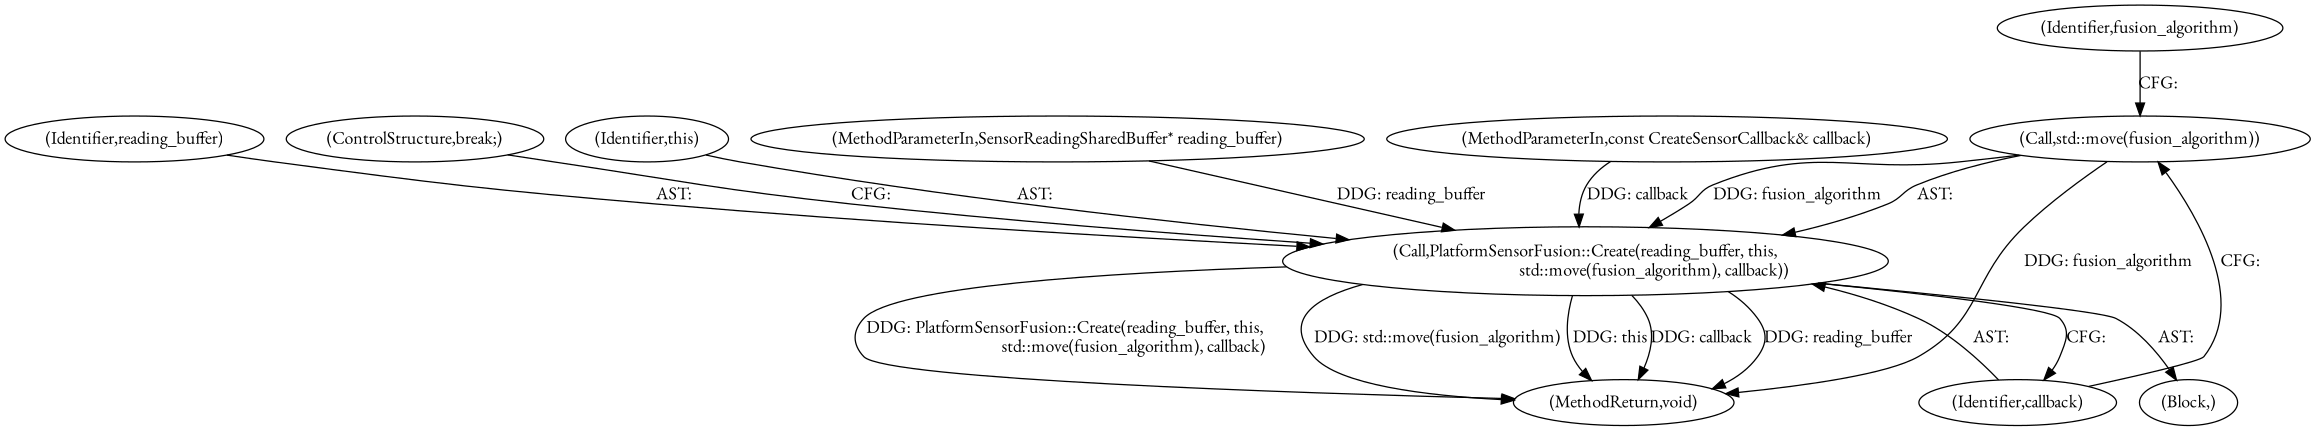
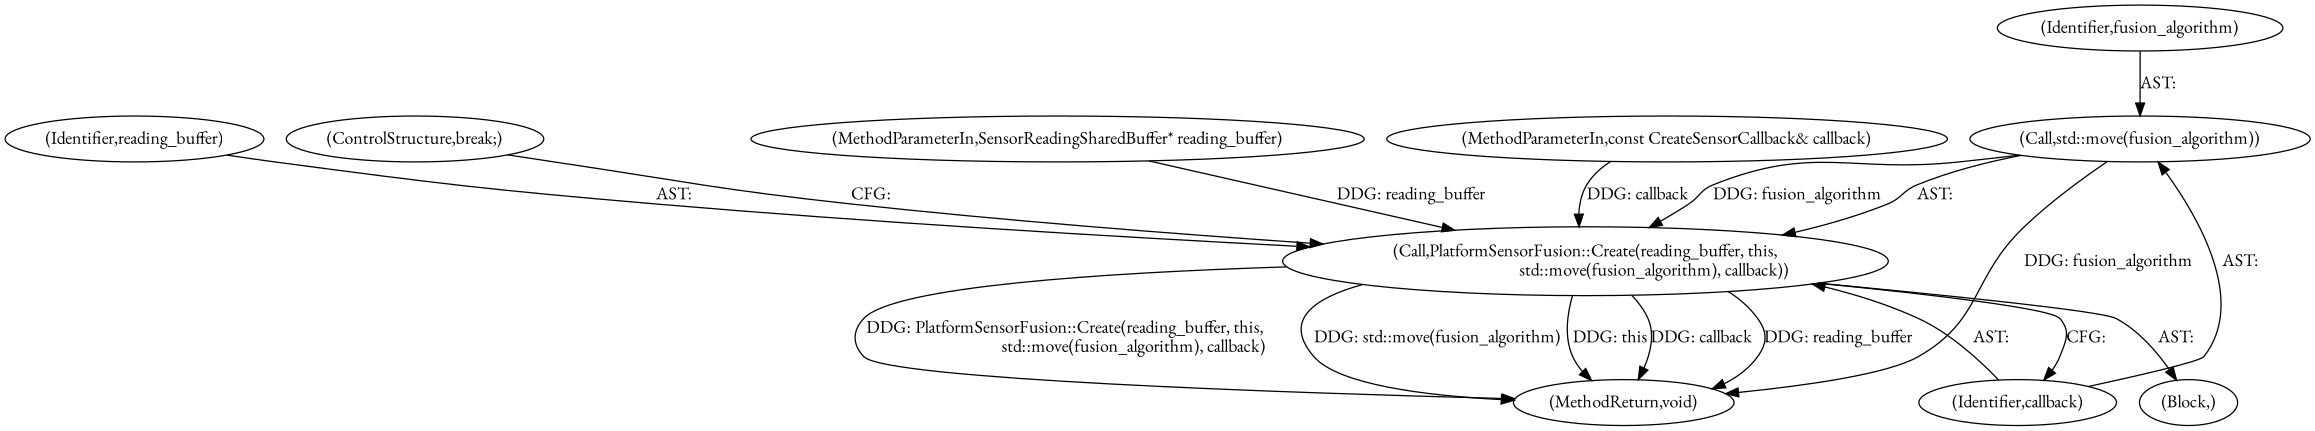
(2160, 84) -> (2160, 84)
(647, 139) -> none
(2243, 261) -> (2243, 261)
